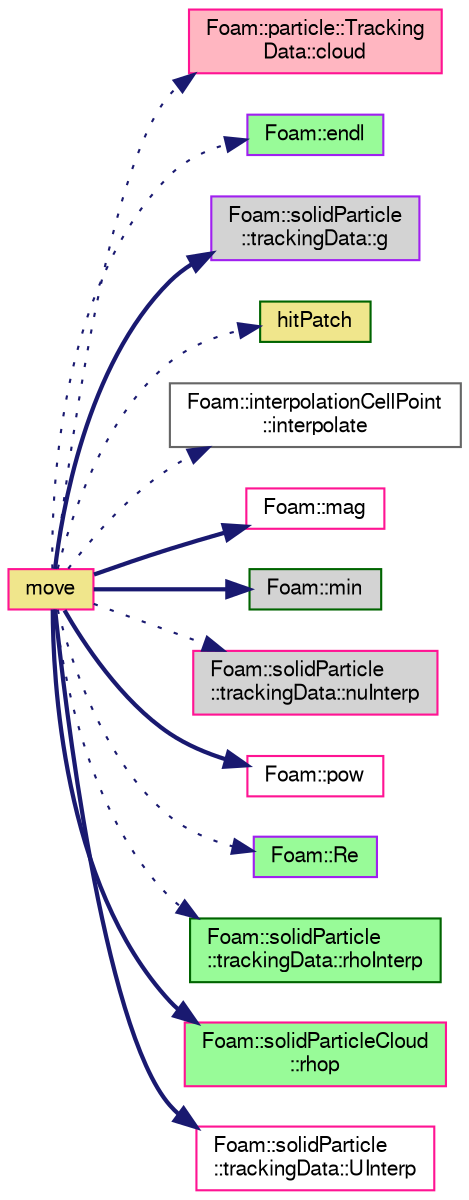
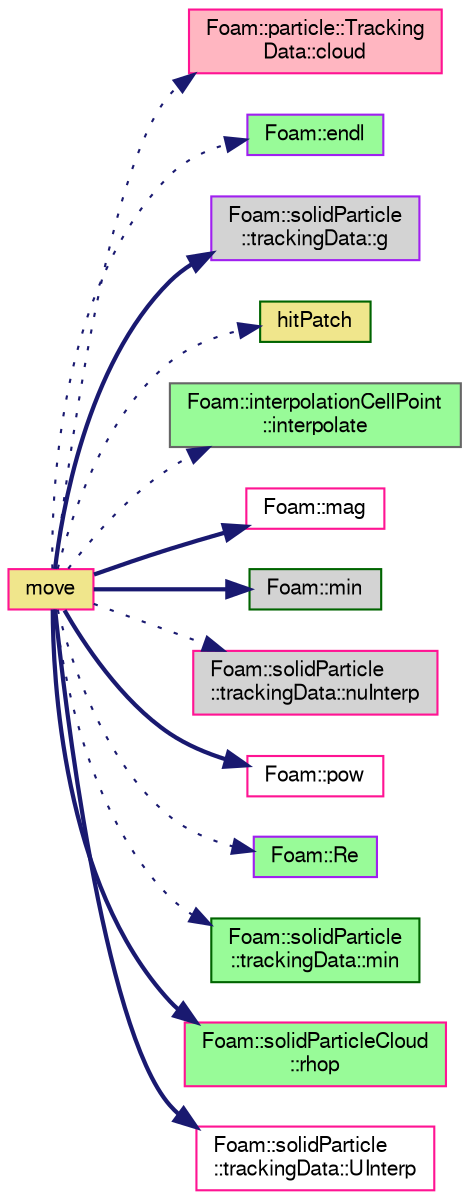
(315, 415) -> (315, 415)
(315, 950) -> (315, 950)
